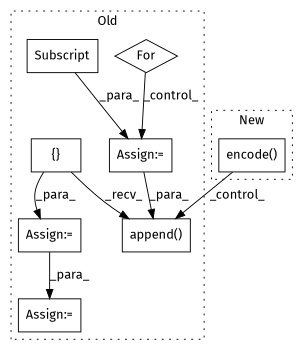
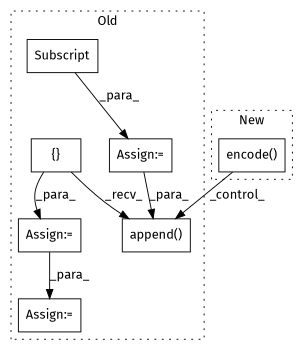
(146, 56) -> none
